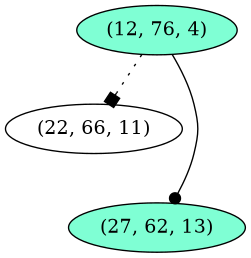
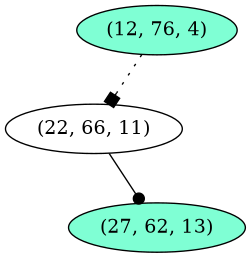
(198, 123) -> (122, 174)
